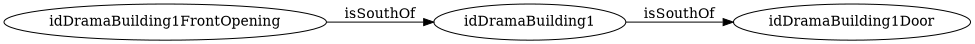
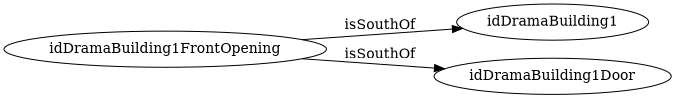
(674, 22) -> (368, 63)
